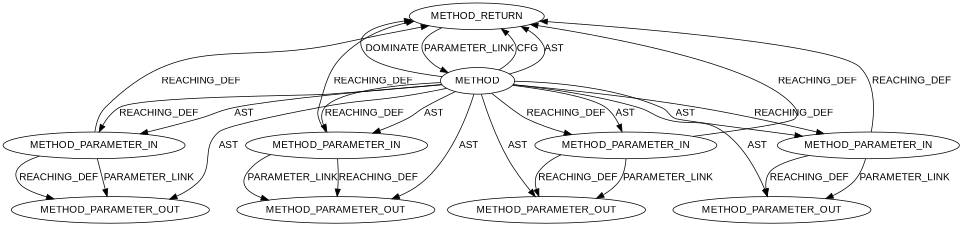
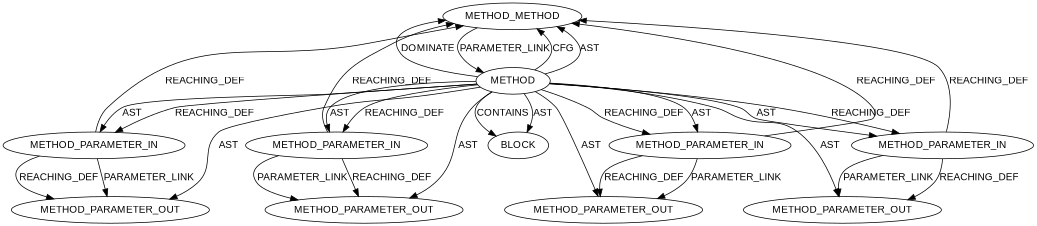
(477, 16) -> (512, 16)
none -> (518, 145)
